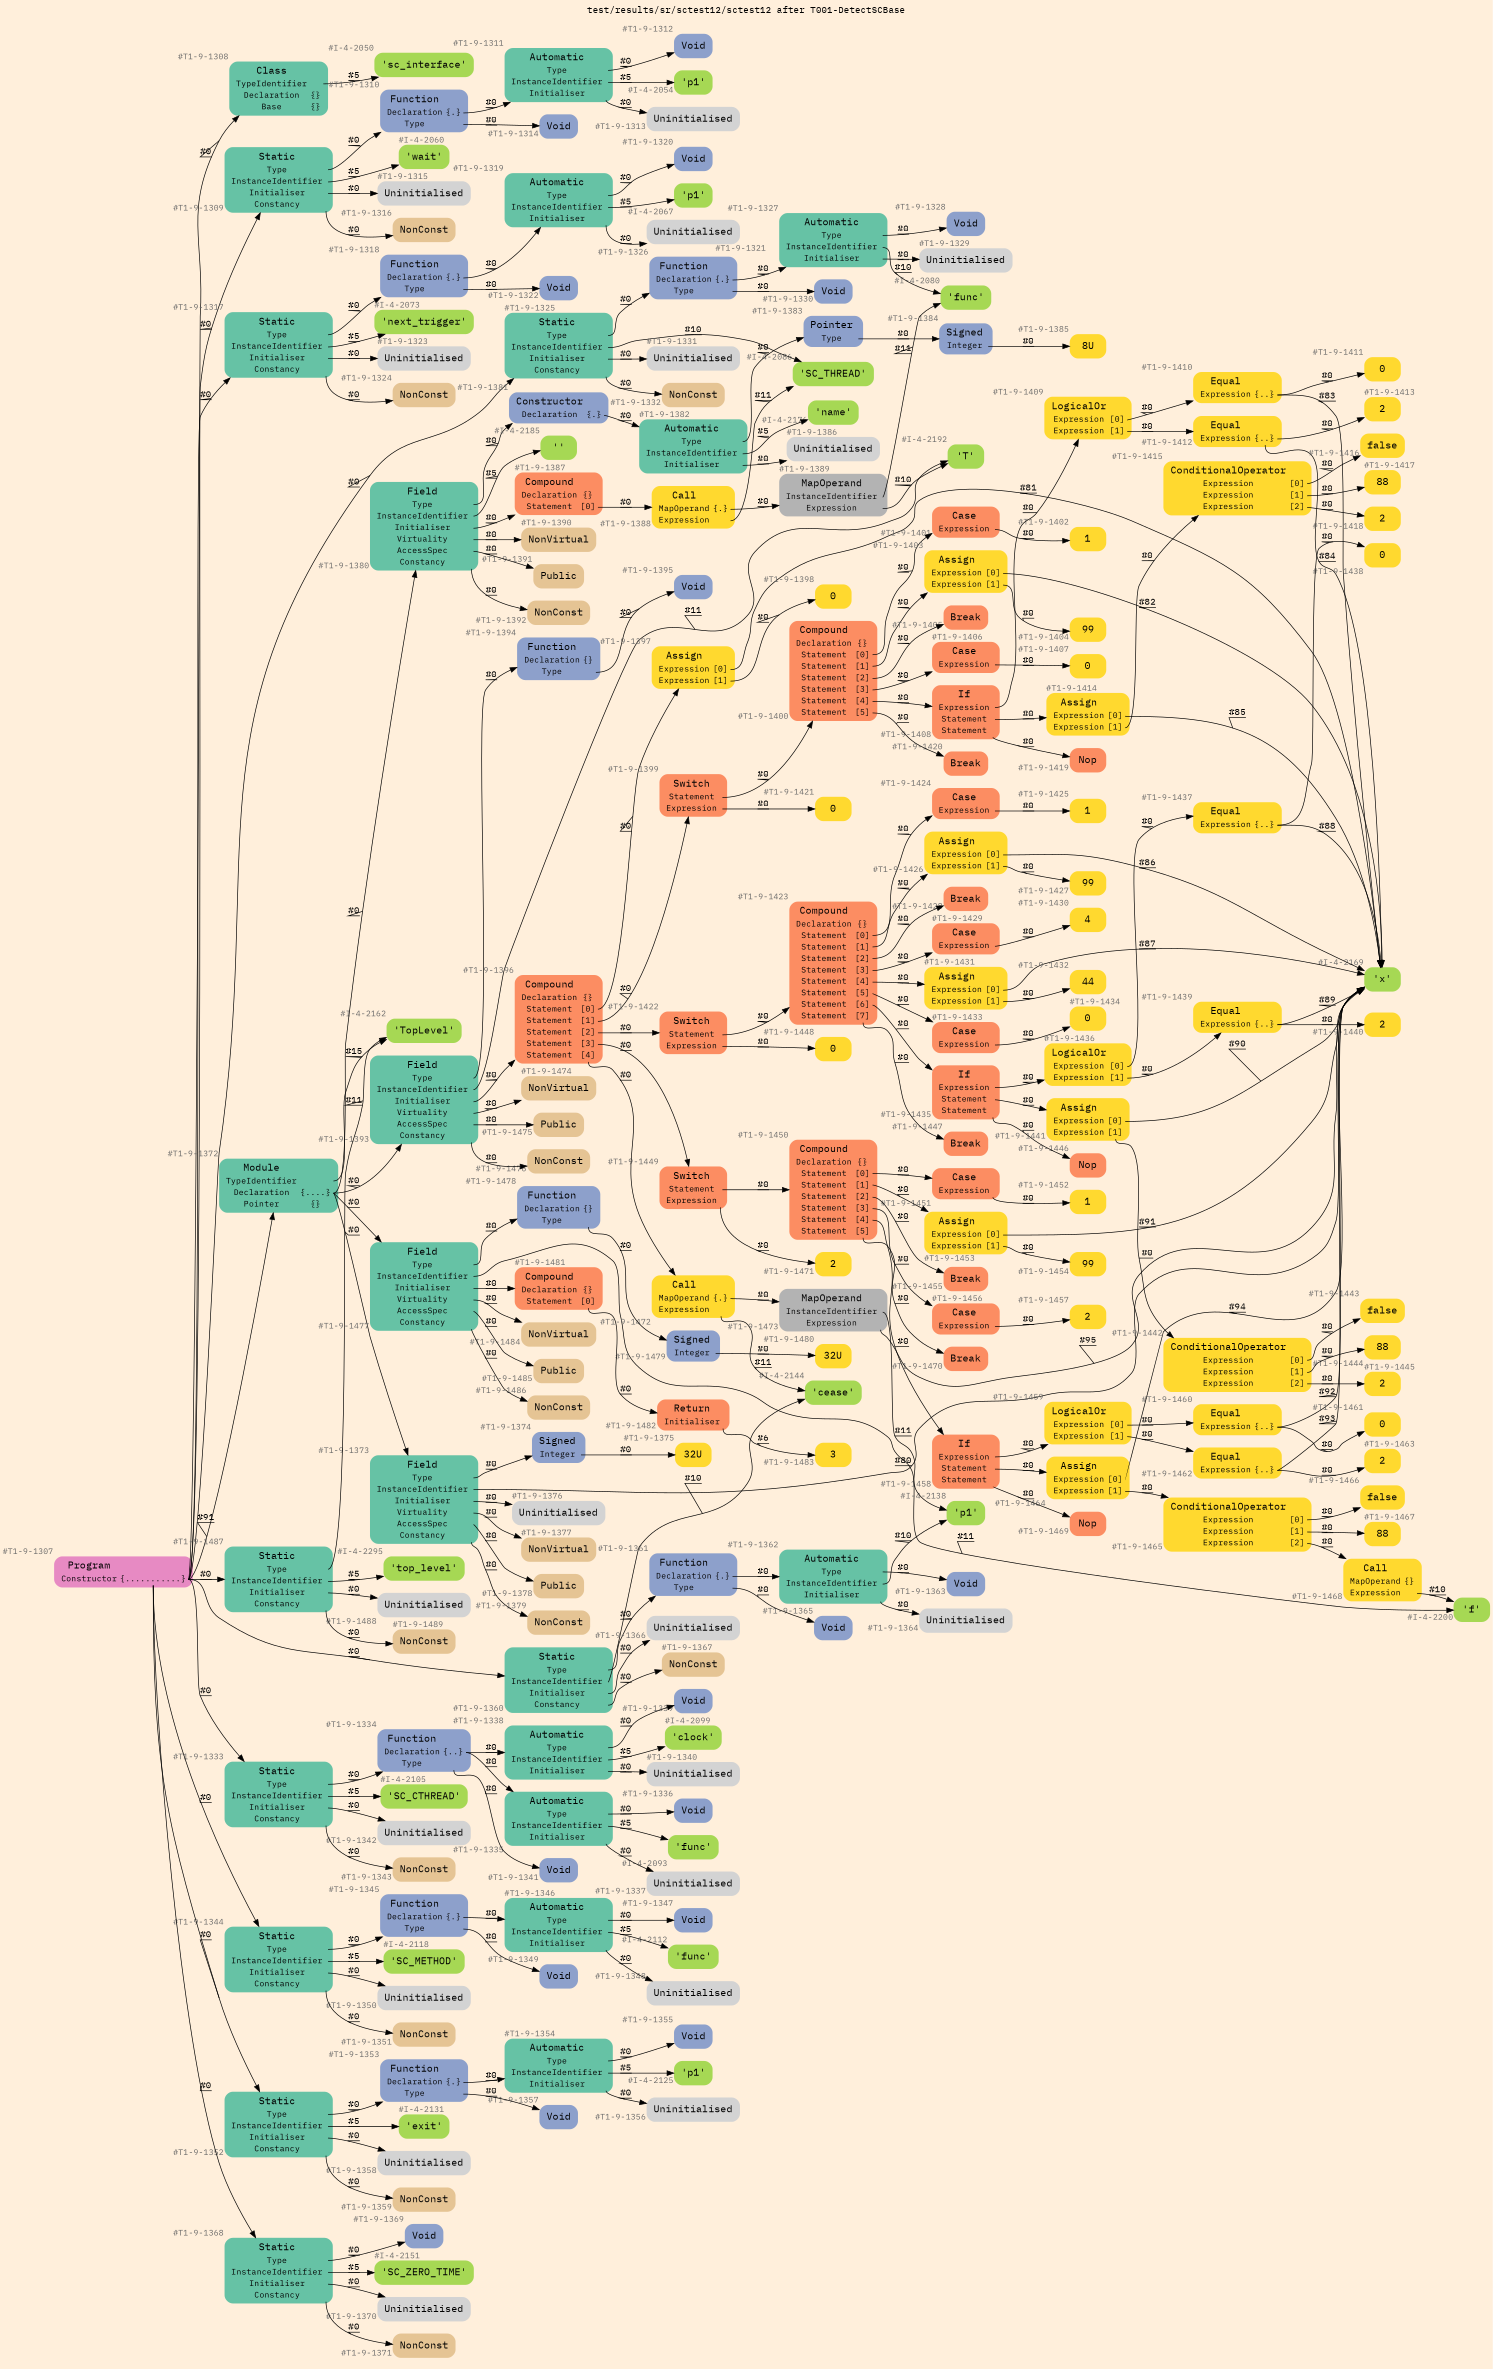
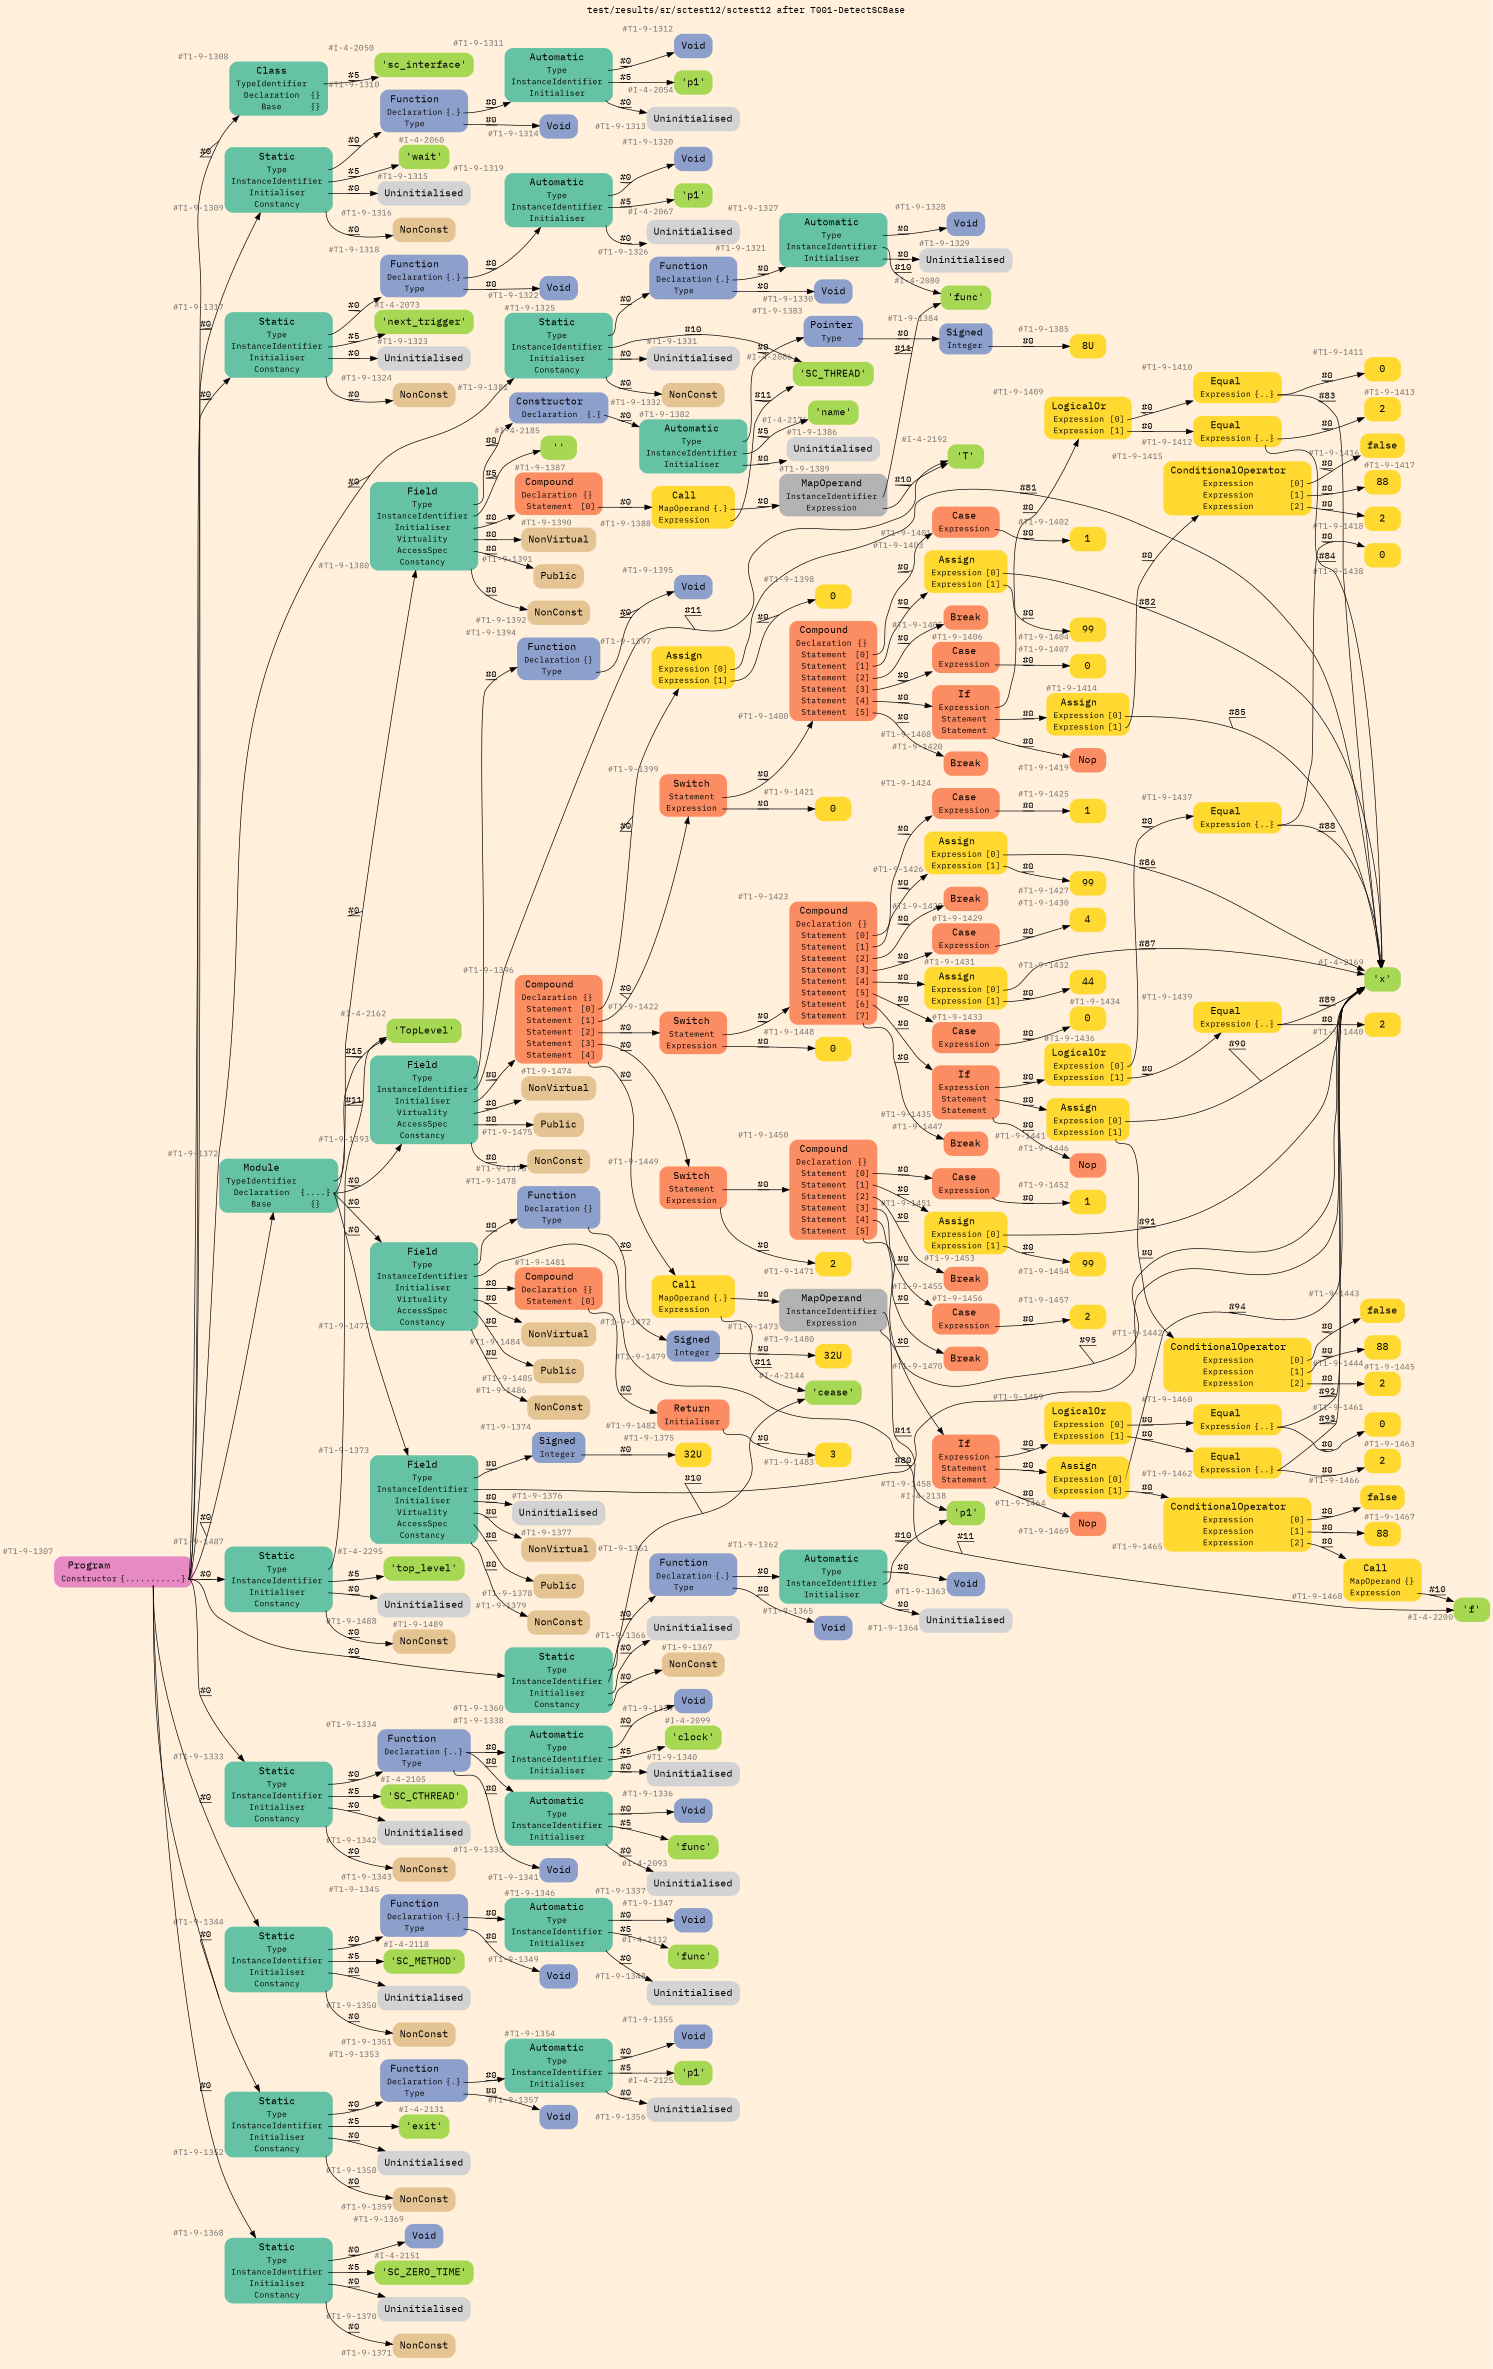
(262, 1204) -> (262, 1204)
(763, 1438) -> (763, 1438)
(206, 1517) -> (206, 1517)
